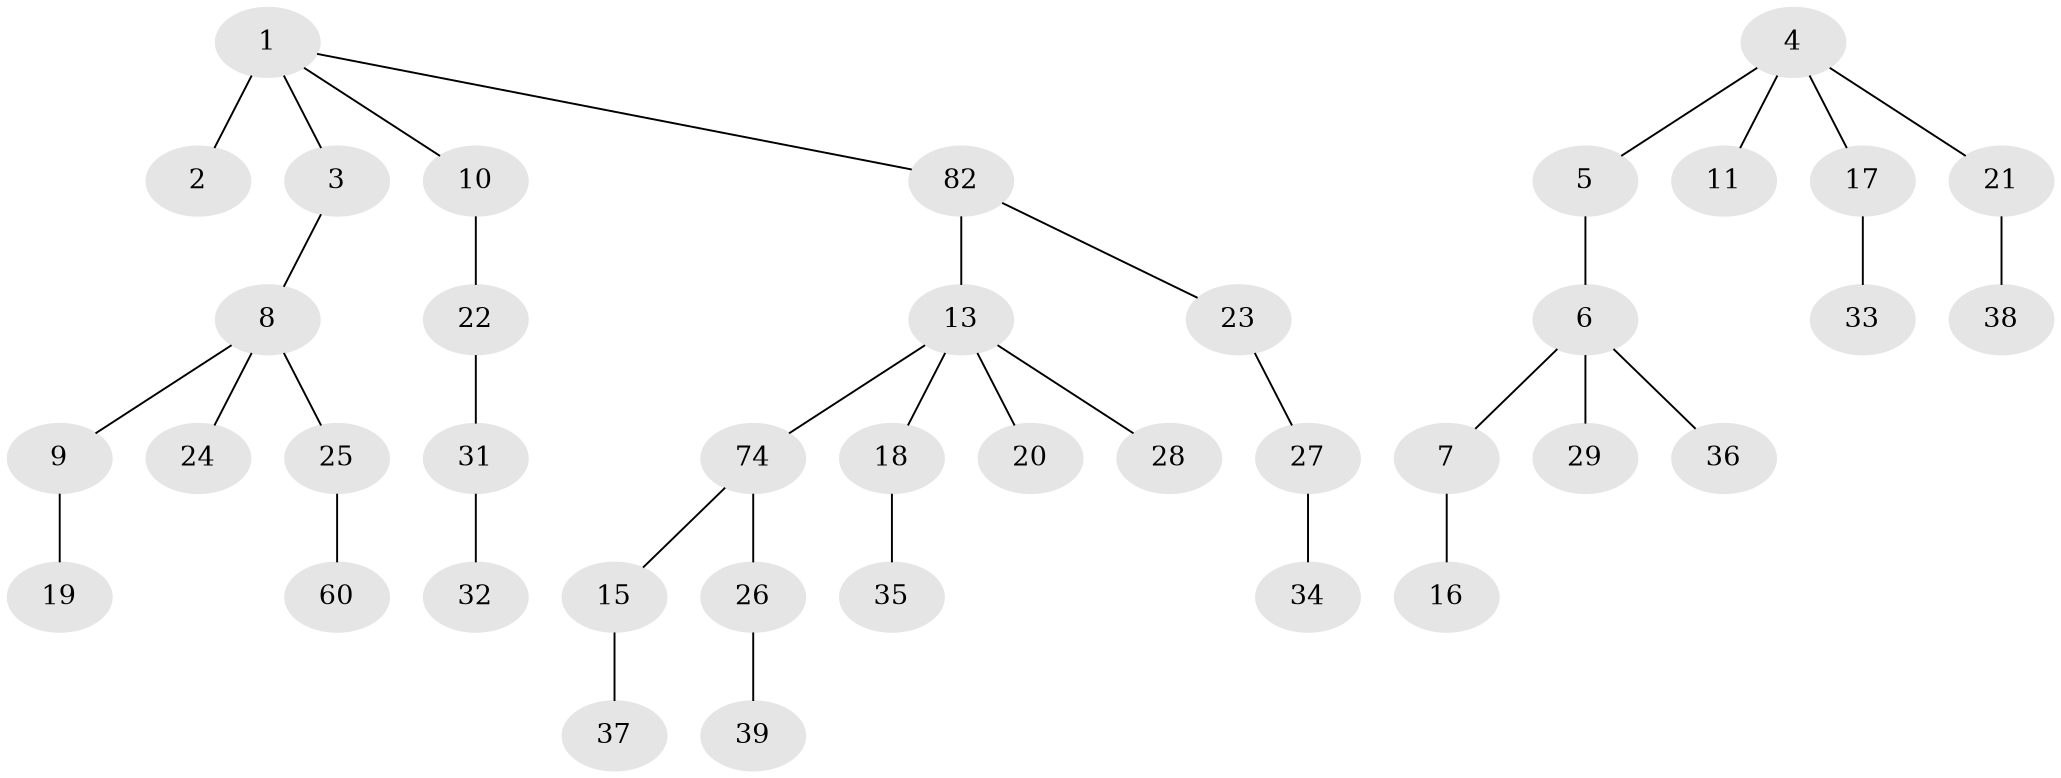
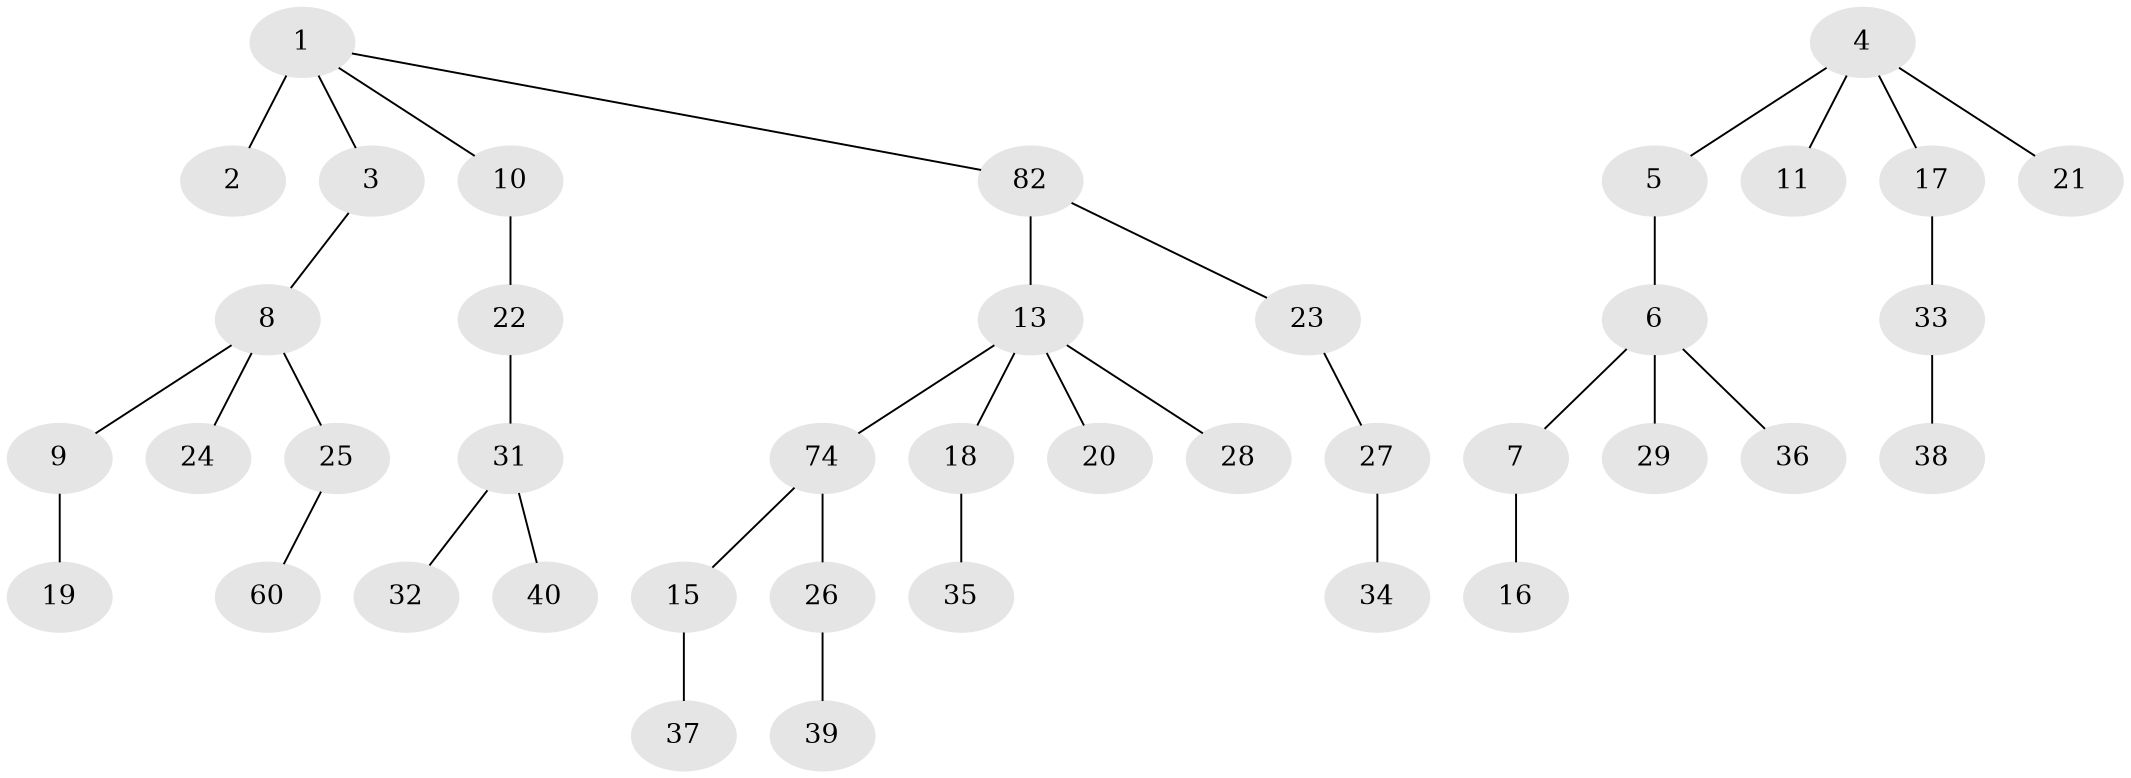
(2002, 251) -> (1932, 389)
none -> (545, 597)
